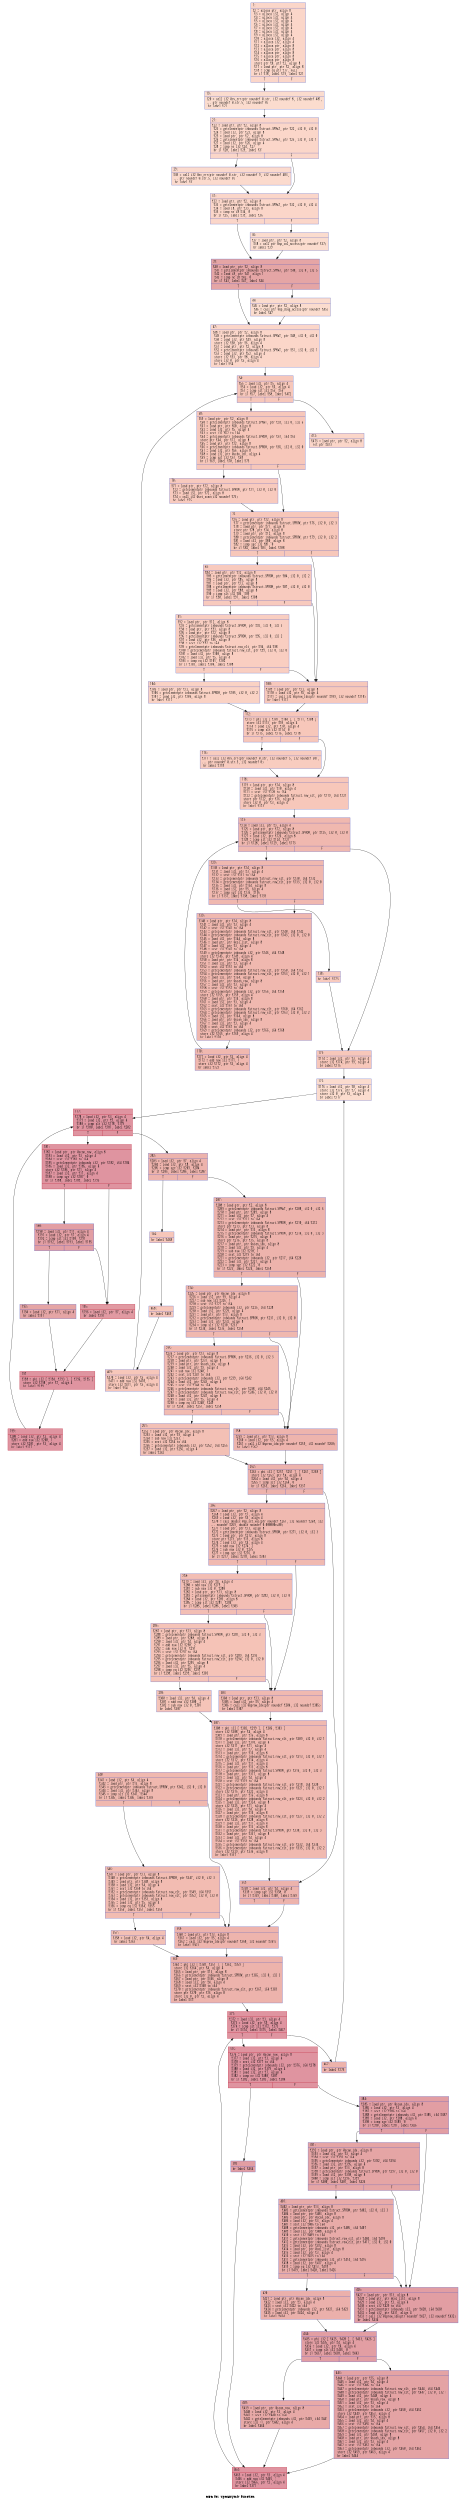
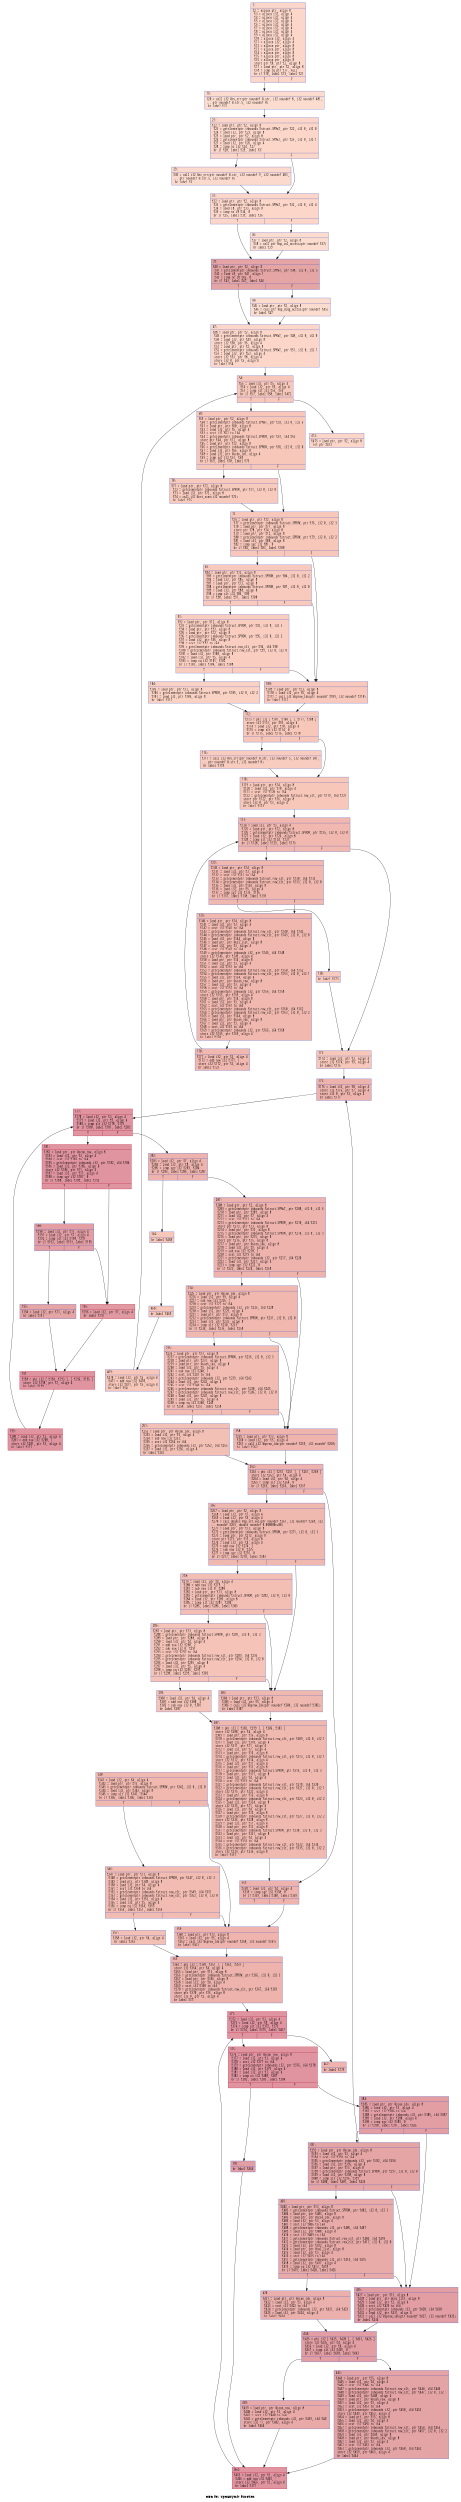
(344, 1090) -> (344, 1090)
(344, 1583) -> (353, 1623)
